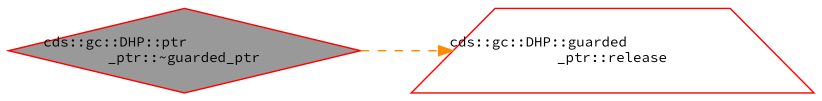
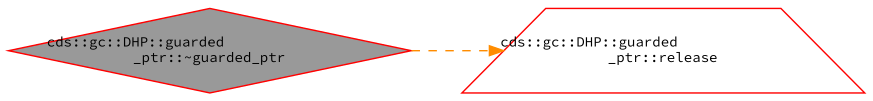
(184, 51) -> (210, 51)
